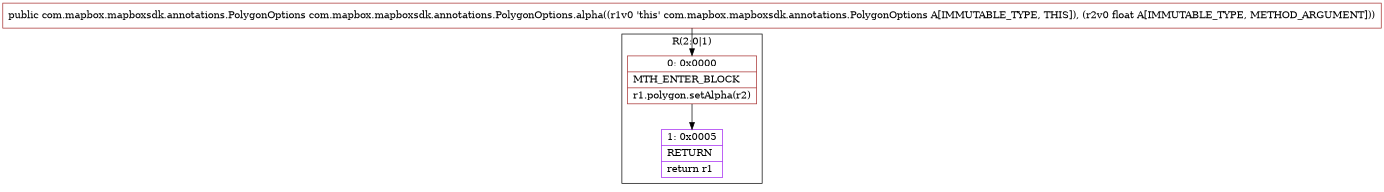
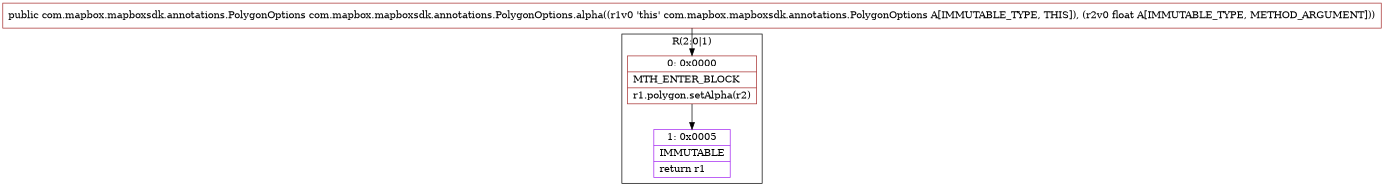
(690, 153) -> (692, 153)
